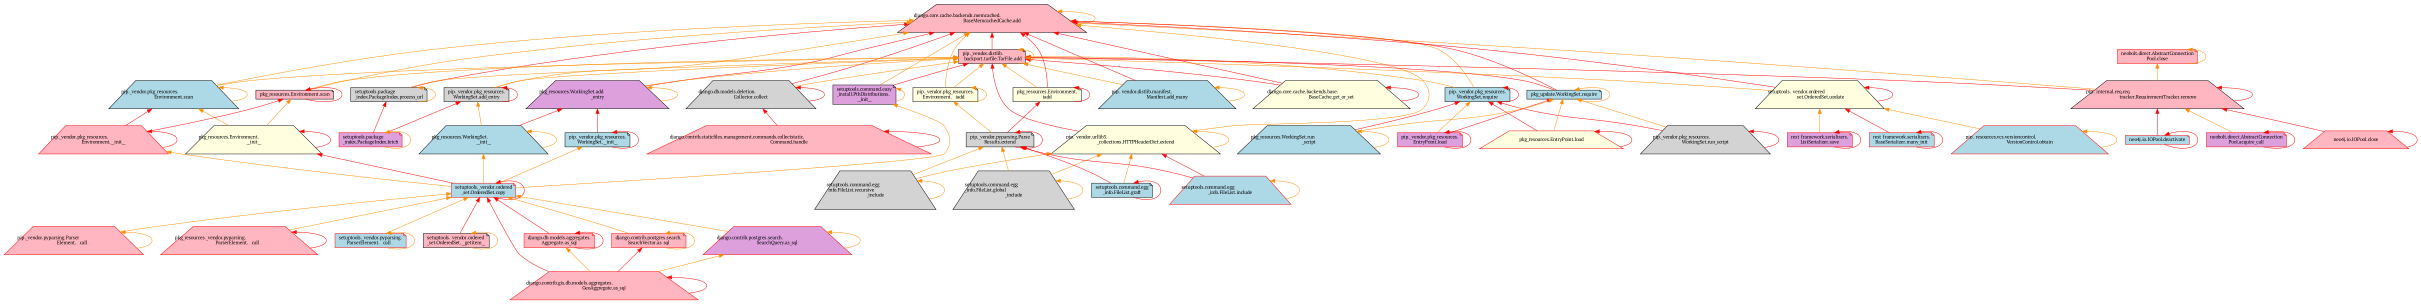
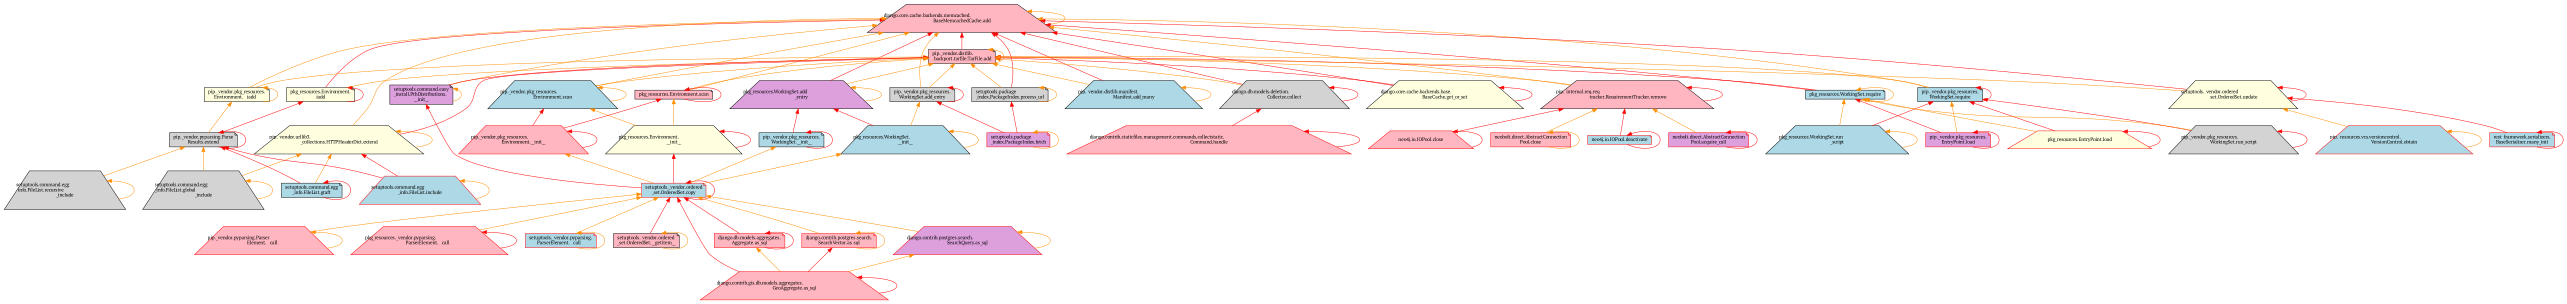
(1562, 70) -> (1300, 65)
(2157, 74) -> (1569, 122)
(1564, 95) -> (1845, 95)
(1820, 140) -> none
(981, 165) -> none
(771, 171) -> (520, 174)
